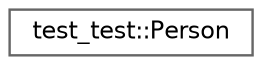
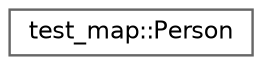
(131, 32) -> (131, 32)
